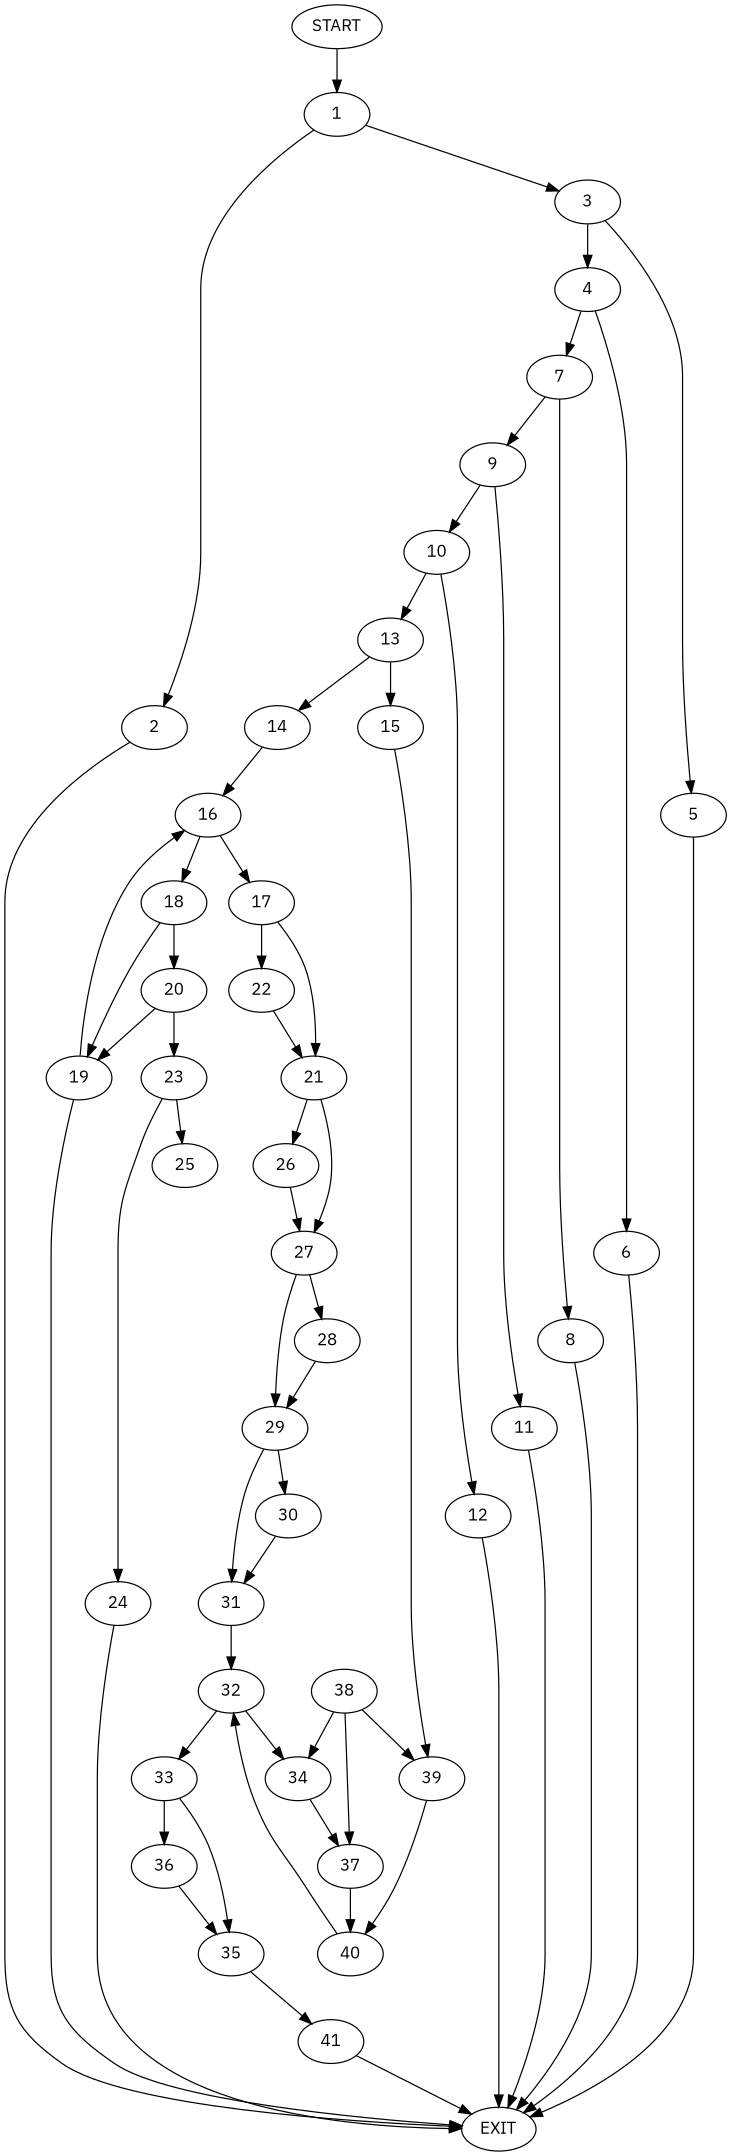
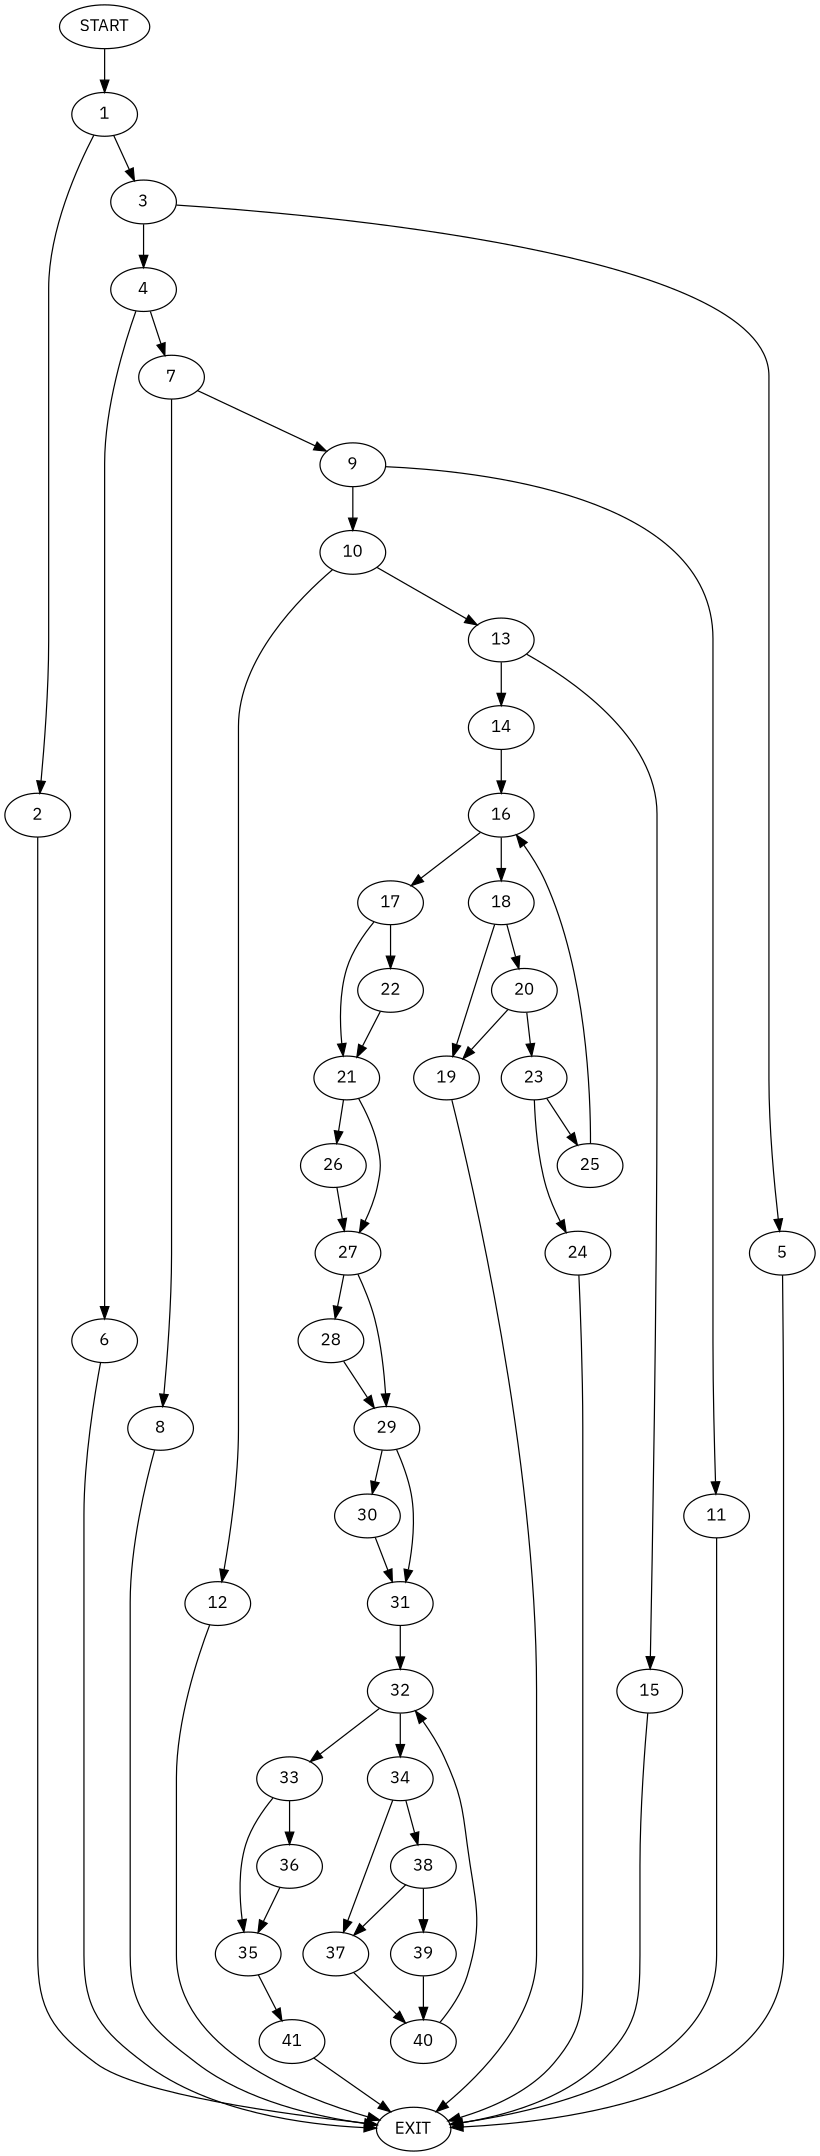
(104, 935) -> (577, 989)
(411, 1247) -> (640, 1970)
(324, 1730) -> (410, 1817)
